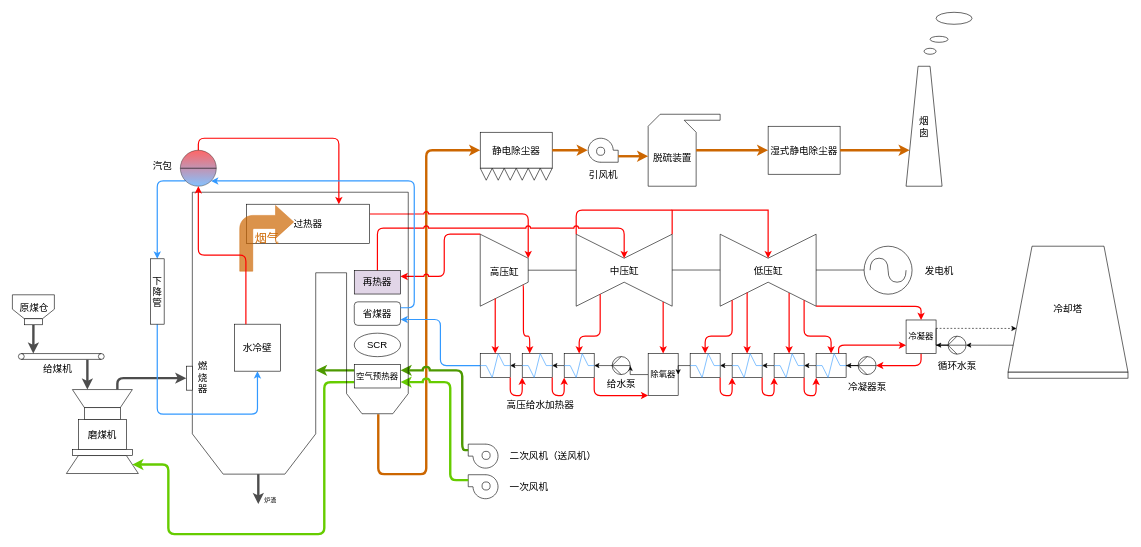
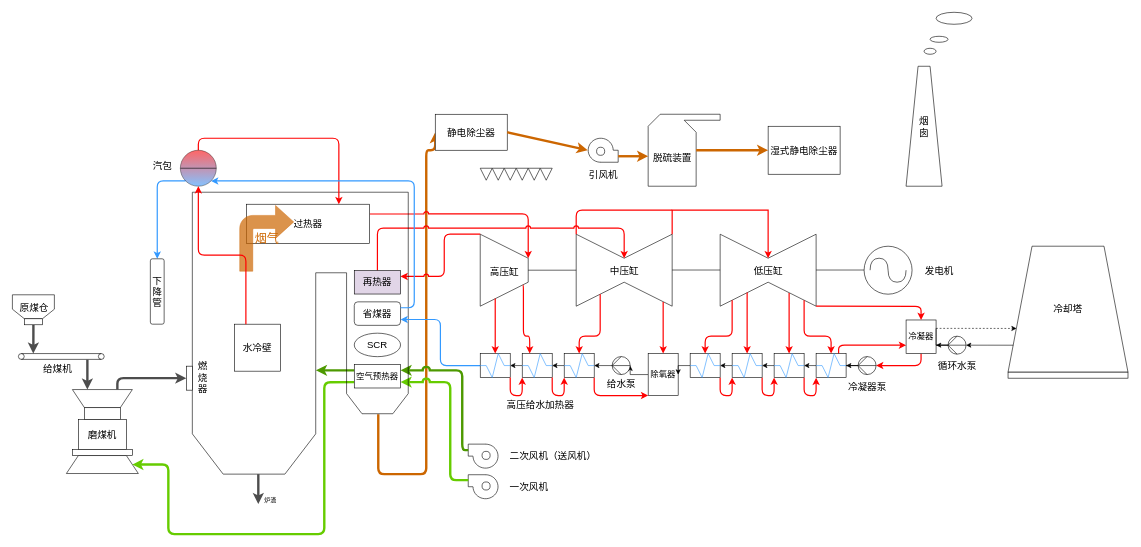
(516, 150) -> (471, 132)
(872, 150) -> none
(157, 292) -> (157, 292)
(181, 414) -> none
